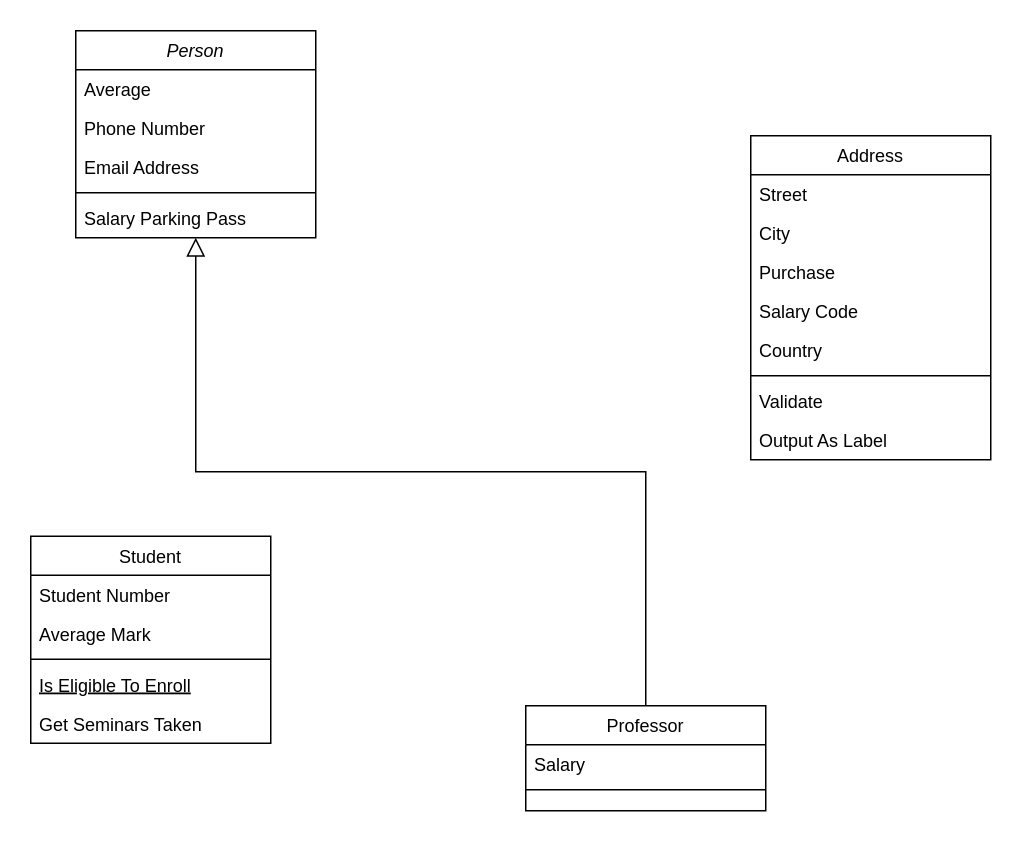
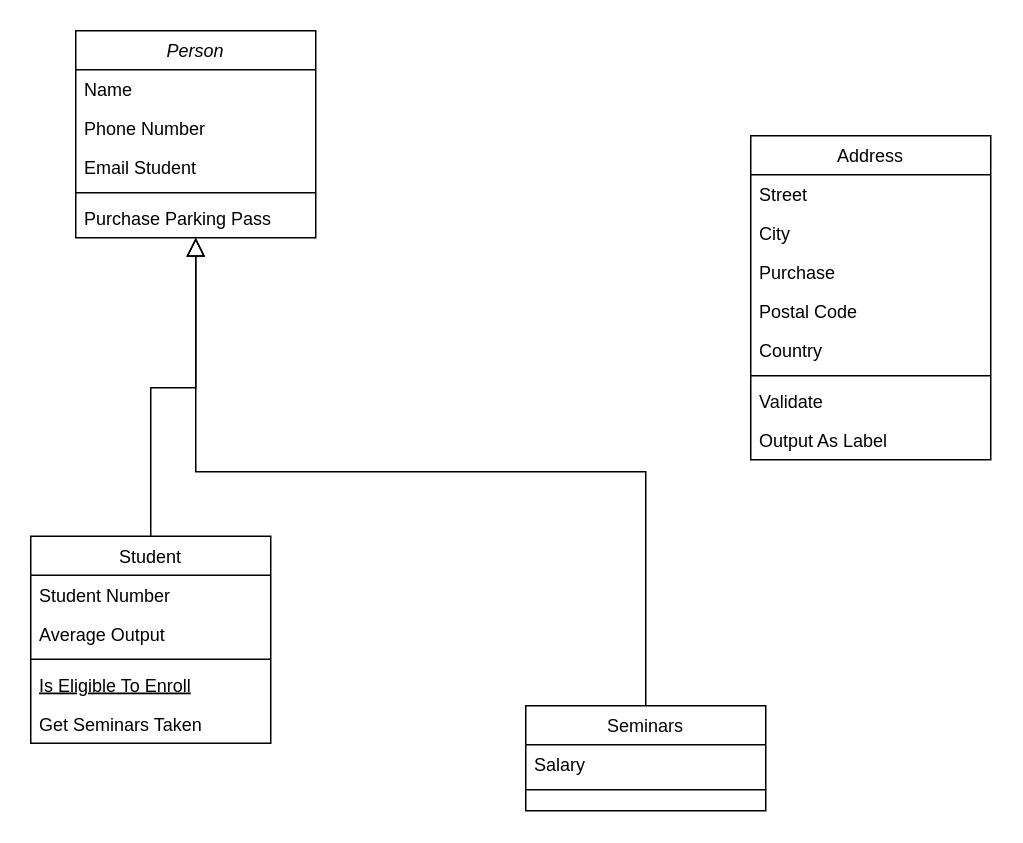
(119, 90) -> (104, 90)
(143, 168) -> (143, 168)
(170, 219) -> (183, 219)
(810, 312) -> (810, 312)
none -> (151, 442)
(97, 635) -> (107, 635)
(645, 726) -> (645, 726)
